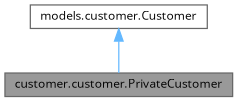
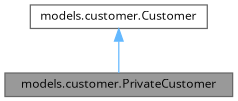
(119, 85) -> (119, 85)
